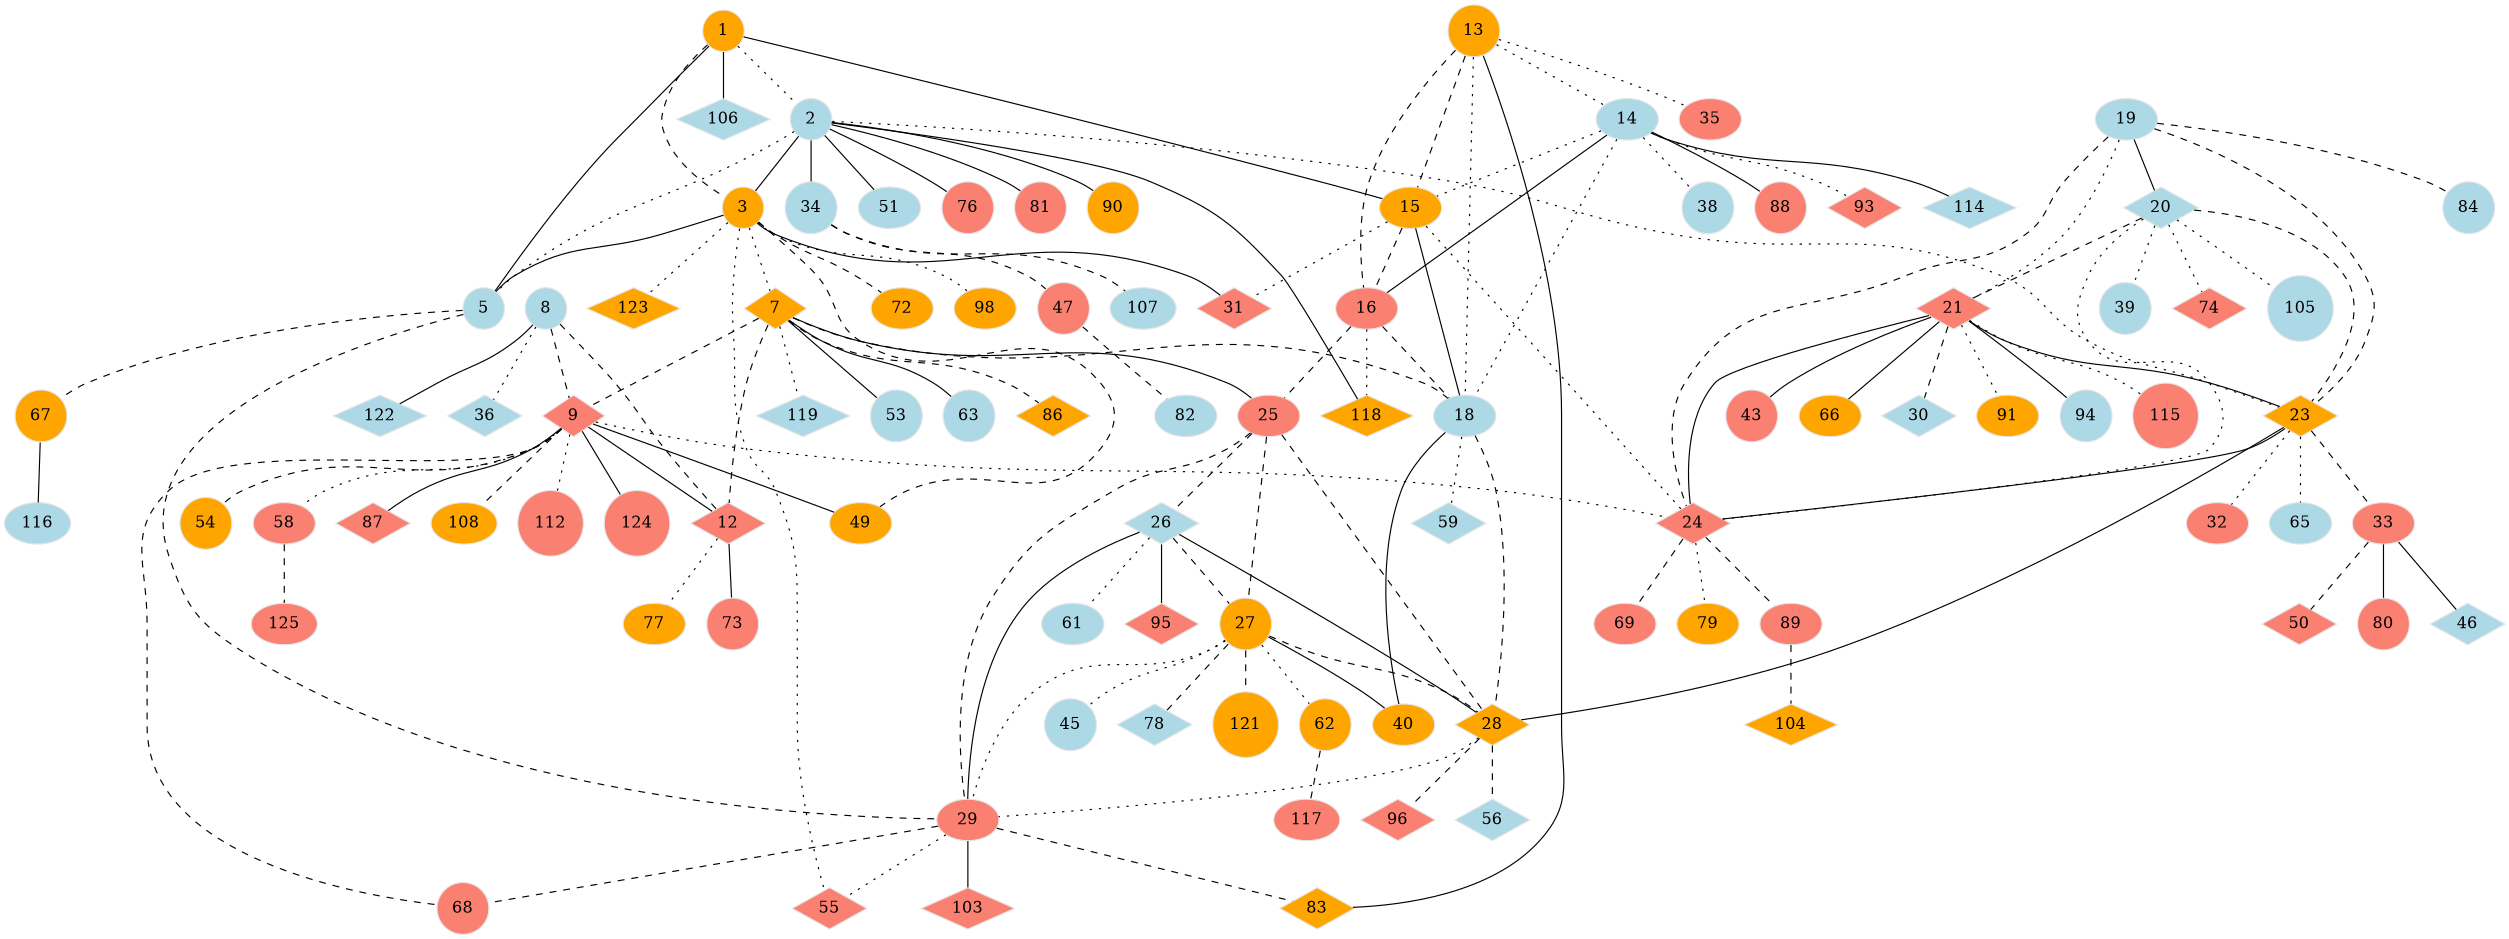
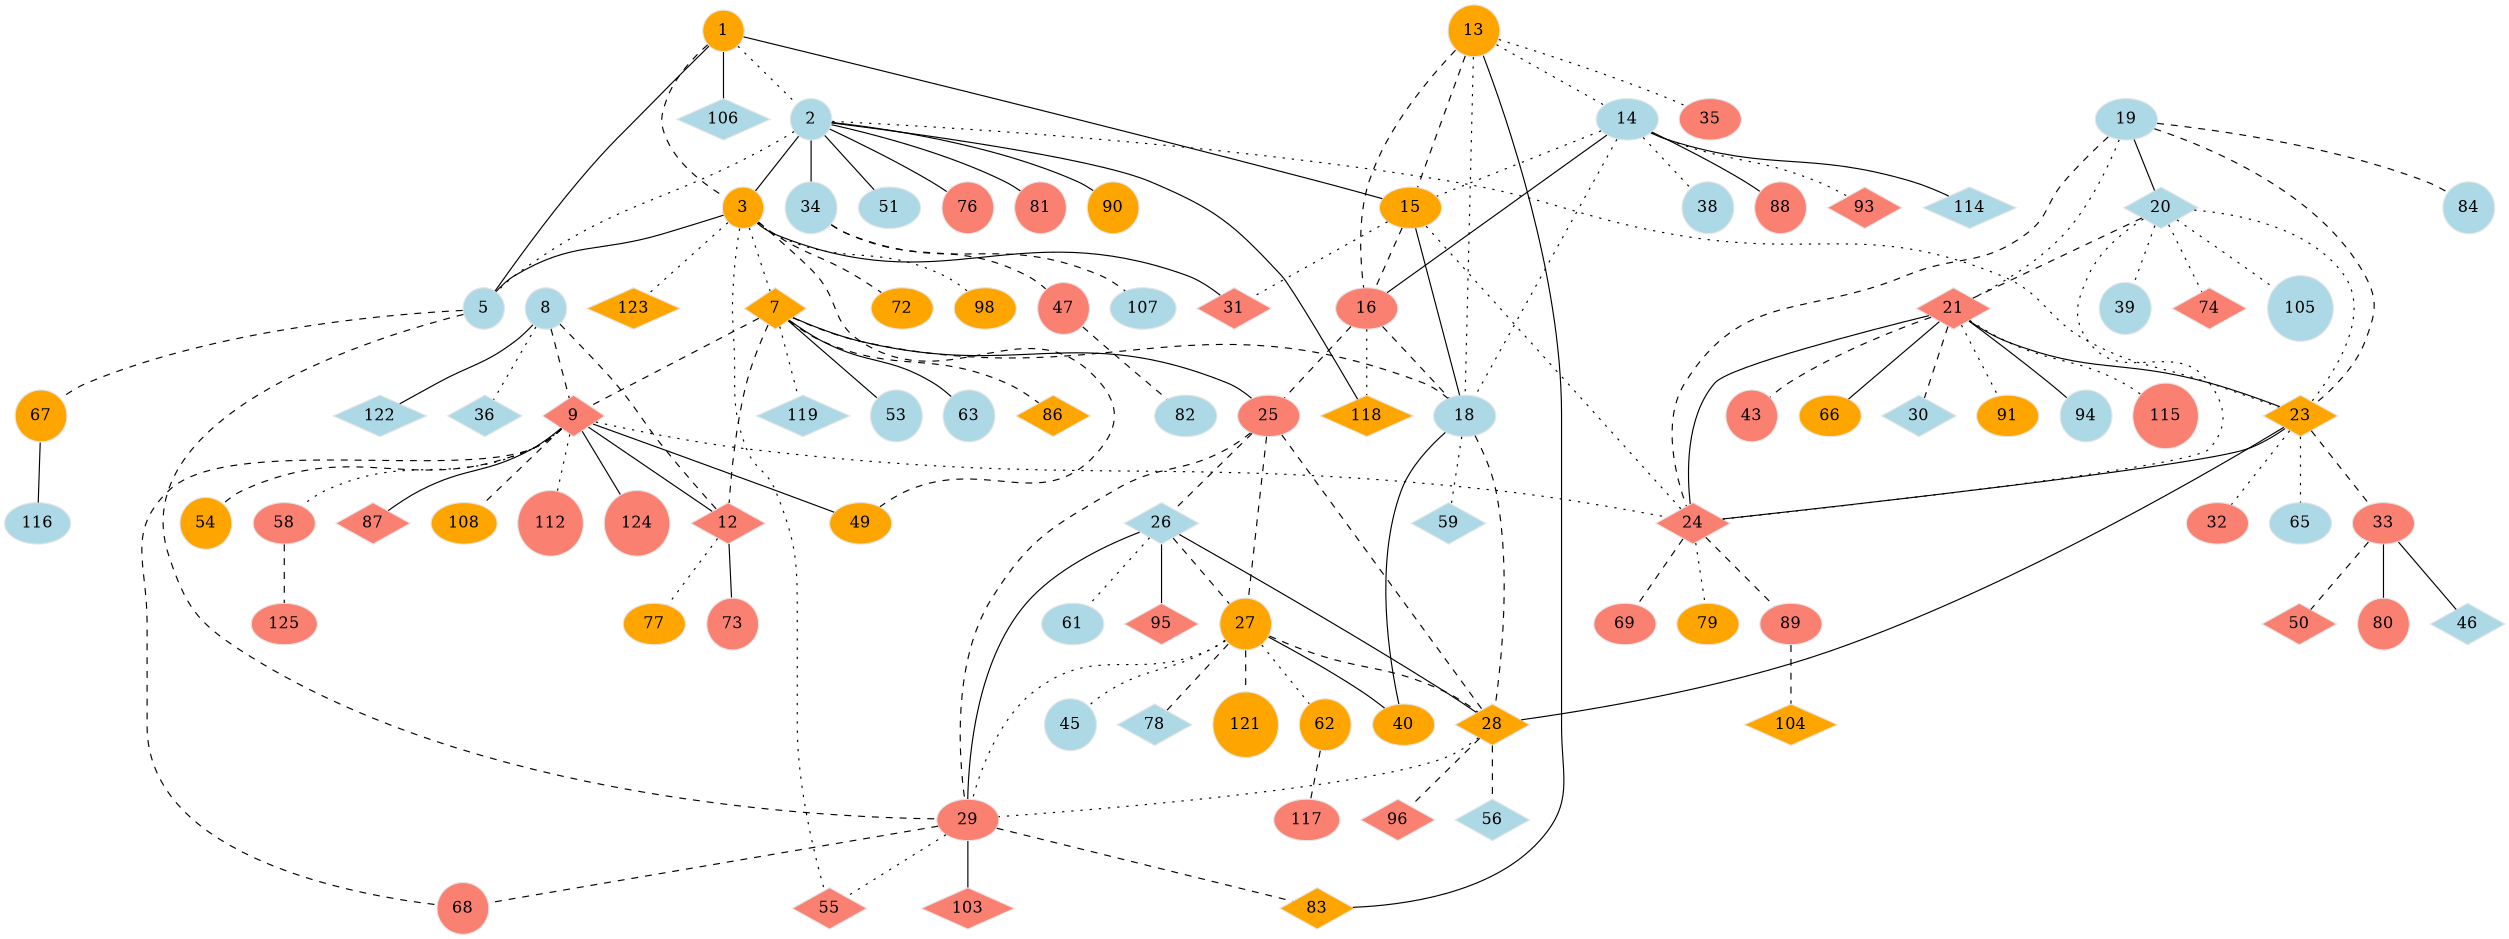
(2334, 264) -> (2334, 264)
(1848, 351) -> (1848, 351)
